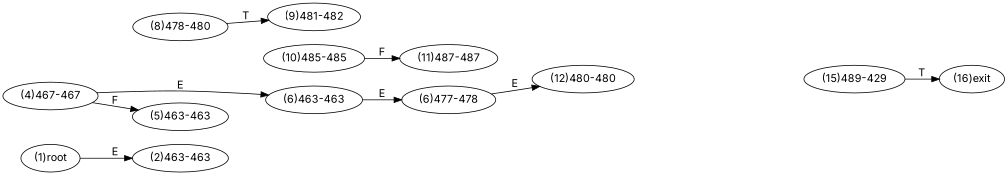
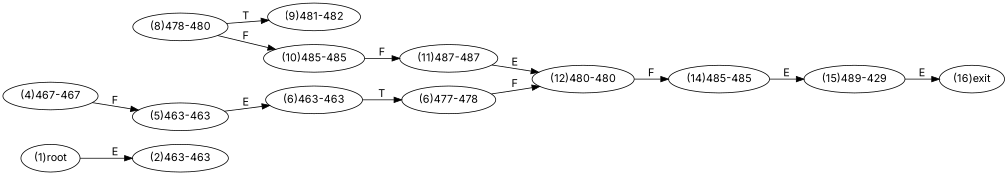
none -> (243, 42)
none -> (511, 68)
(922, 73) -> (922, 73)
none -> (719, 79)
(515, 84) -> (515, 84)
(179, 91) -> (243, 109)
(382, 94) -> (382, 94)
